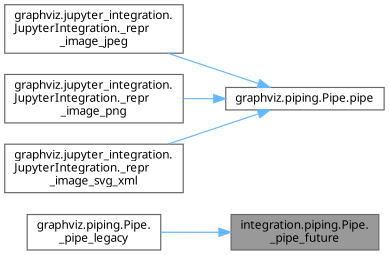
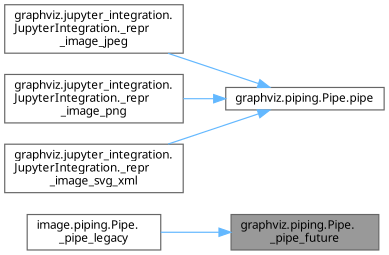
(94, 232) -> (94, 232)
(305, 232) -> (305, 232)
